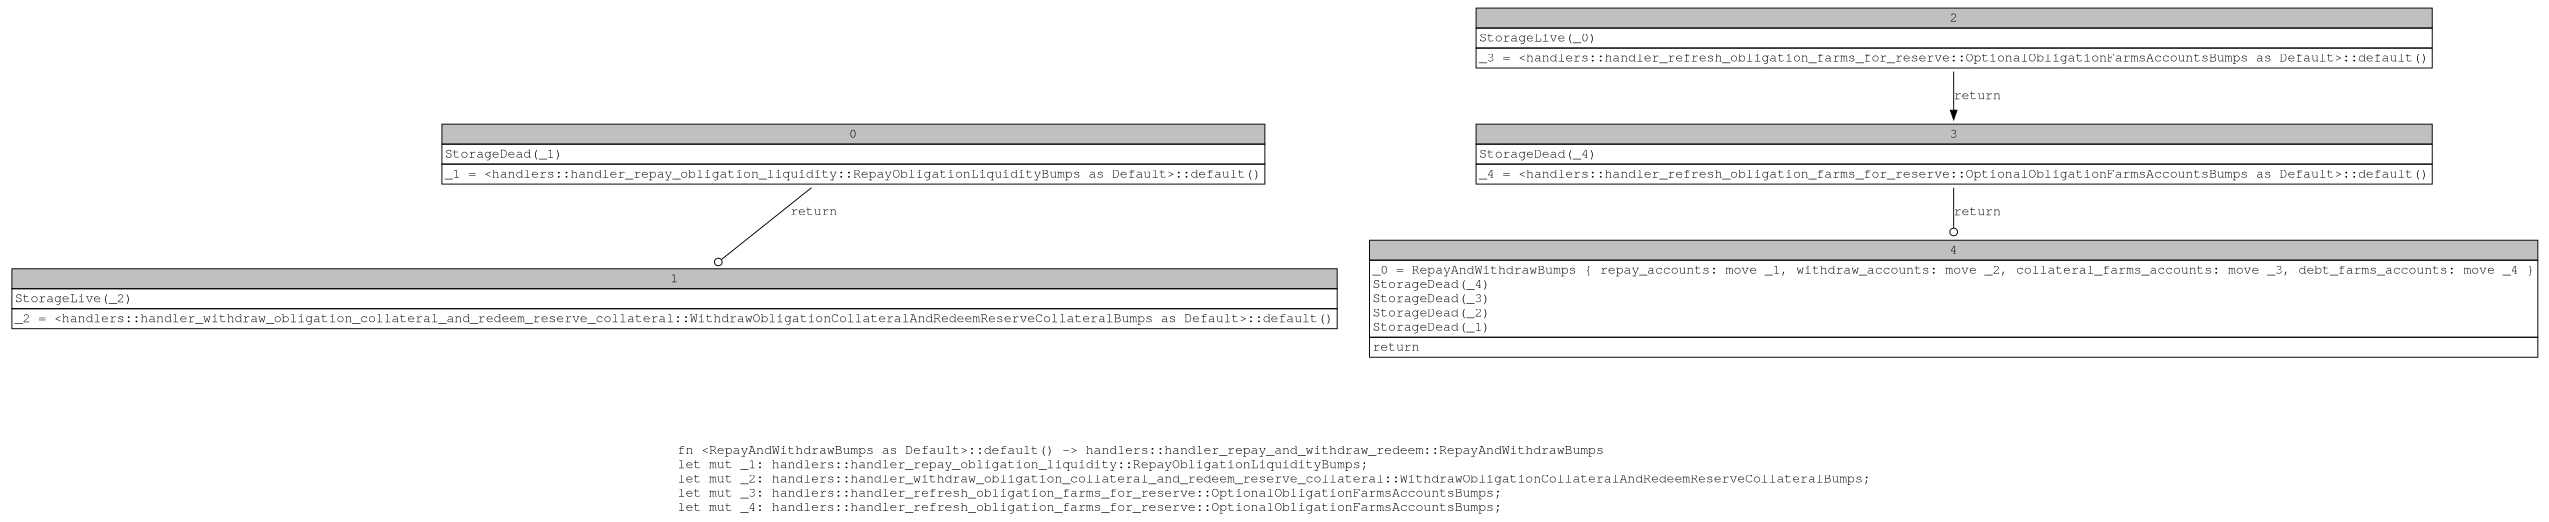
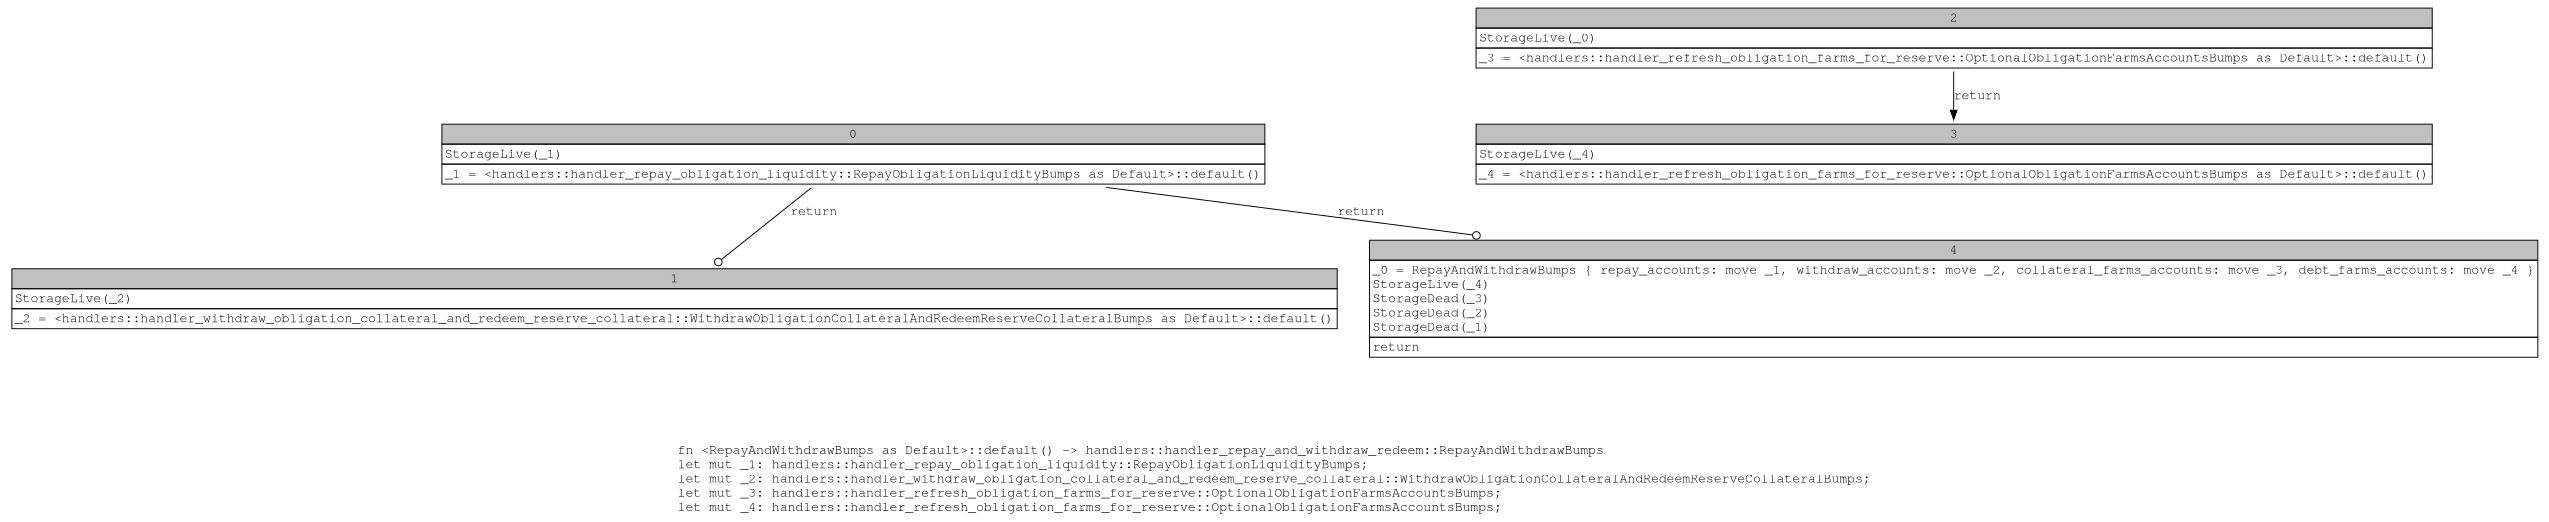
(504, 154) -> (504, 154)
(1538, 154) -> (1538, 154)
(1954, 208) -> (1289, 211)
(1431, 284) -> (1431, 284)
